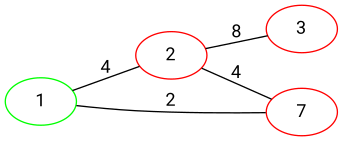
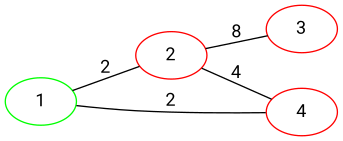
(106, 68) -> (106, 68)
(302, 112) -> (302, 112)
